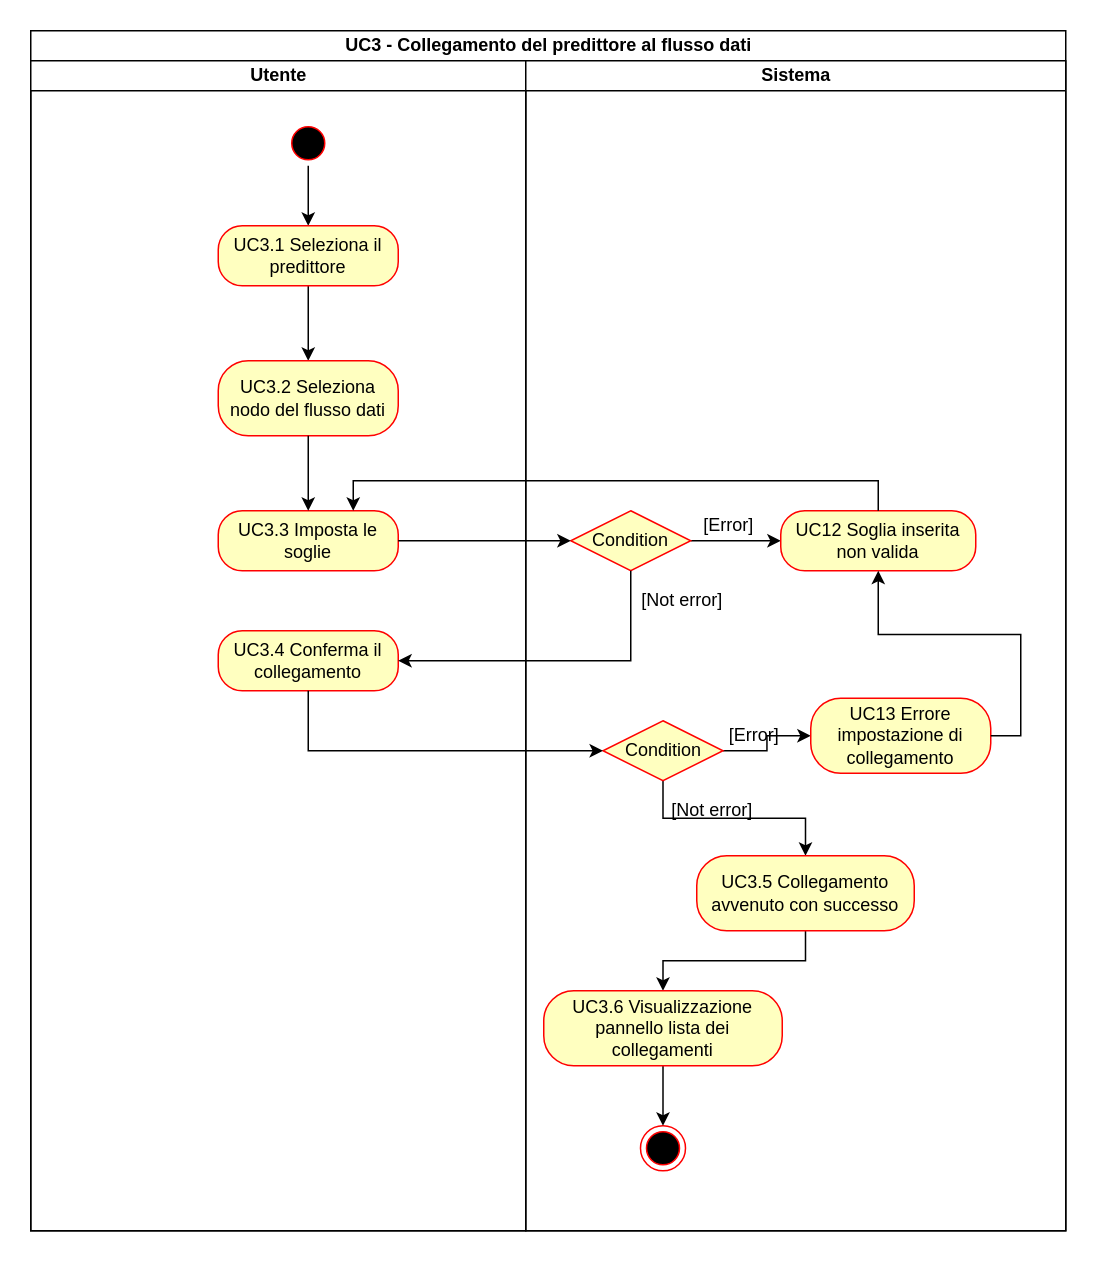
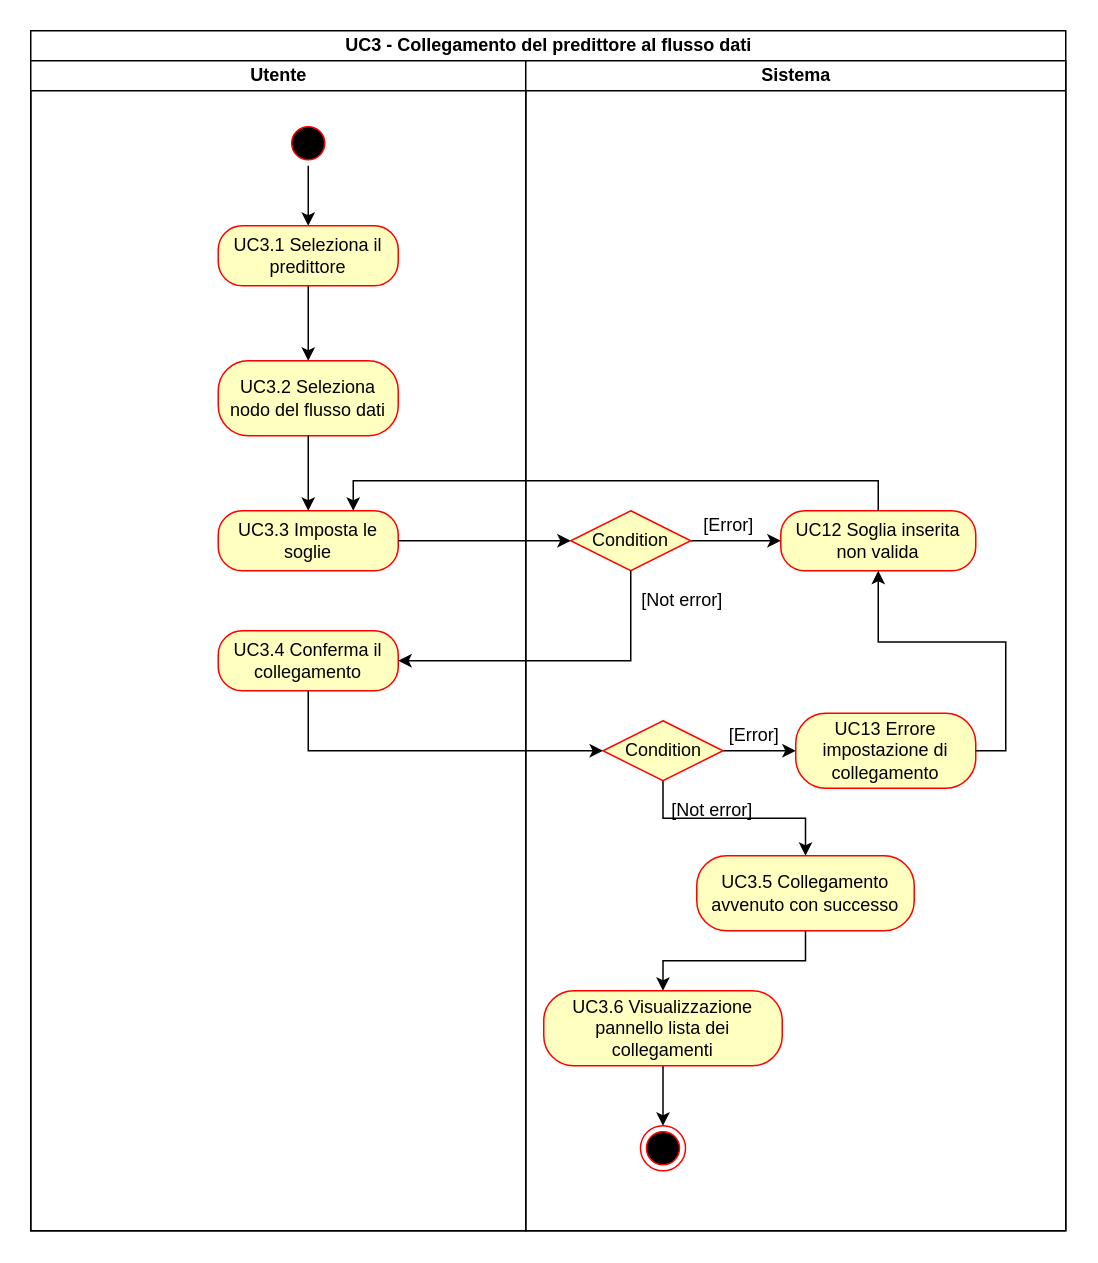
(901, 736) -> (886, 751)
